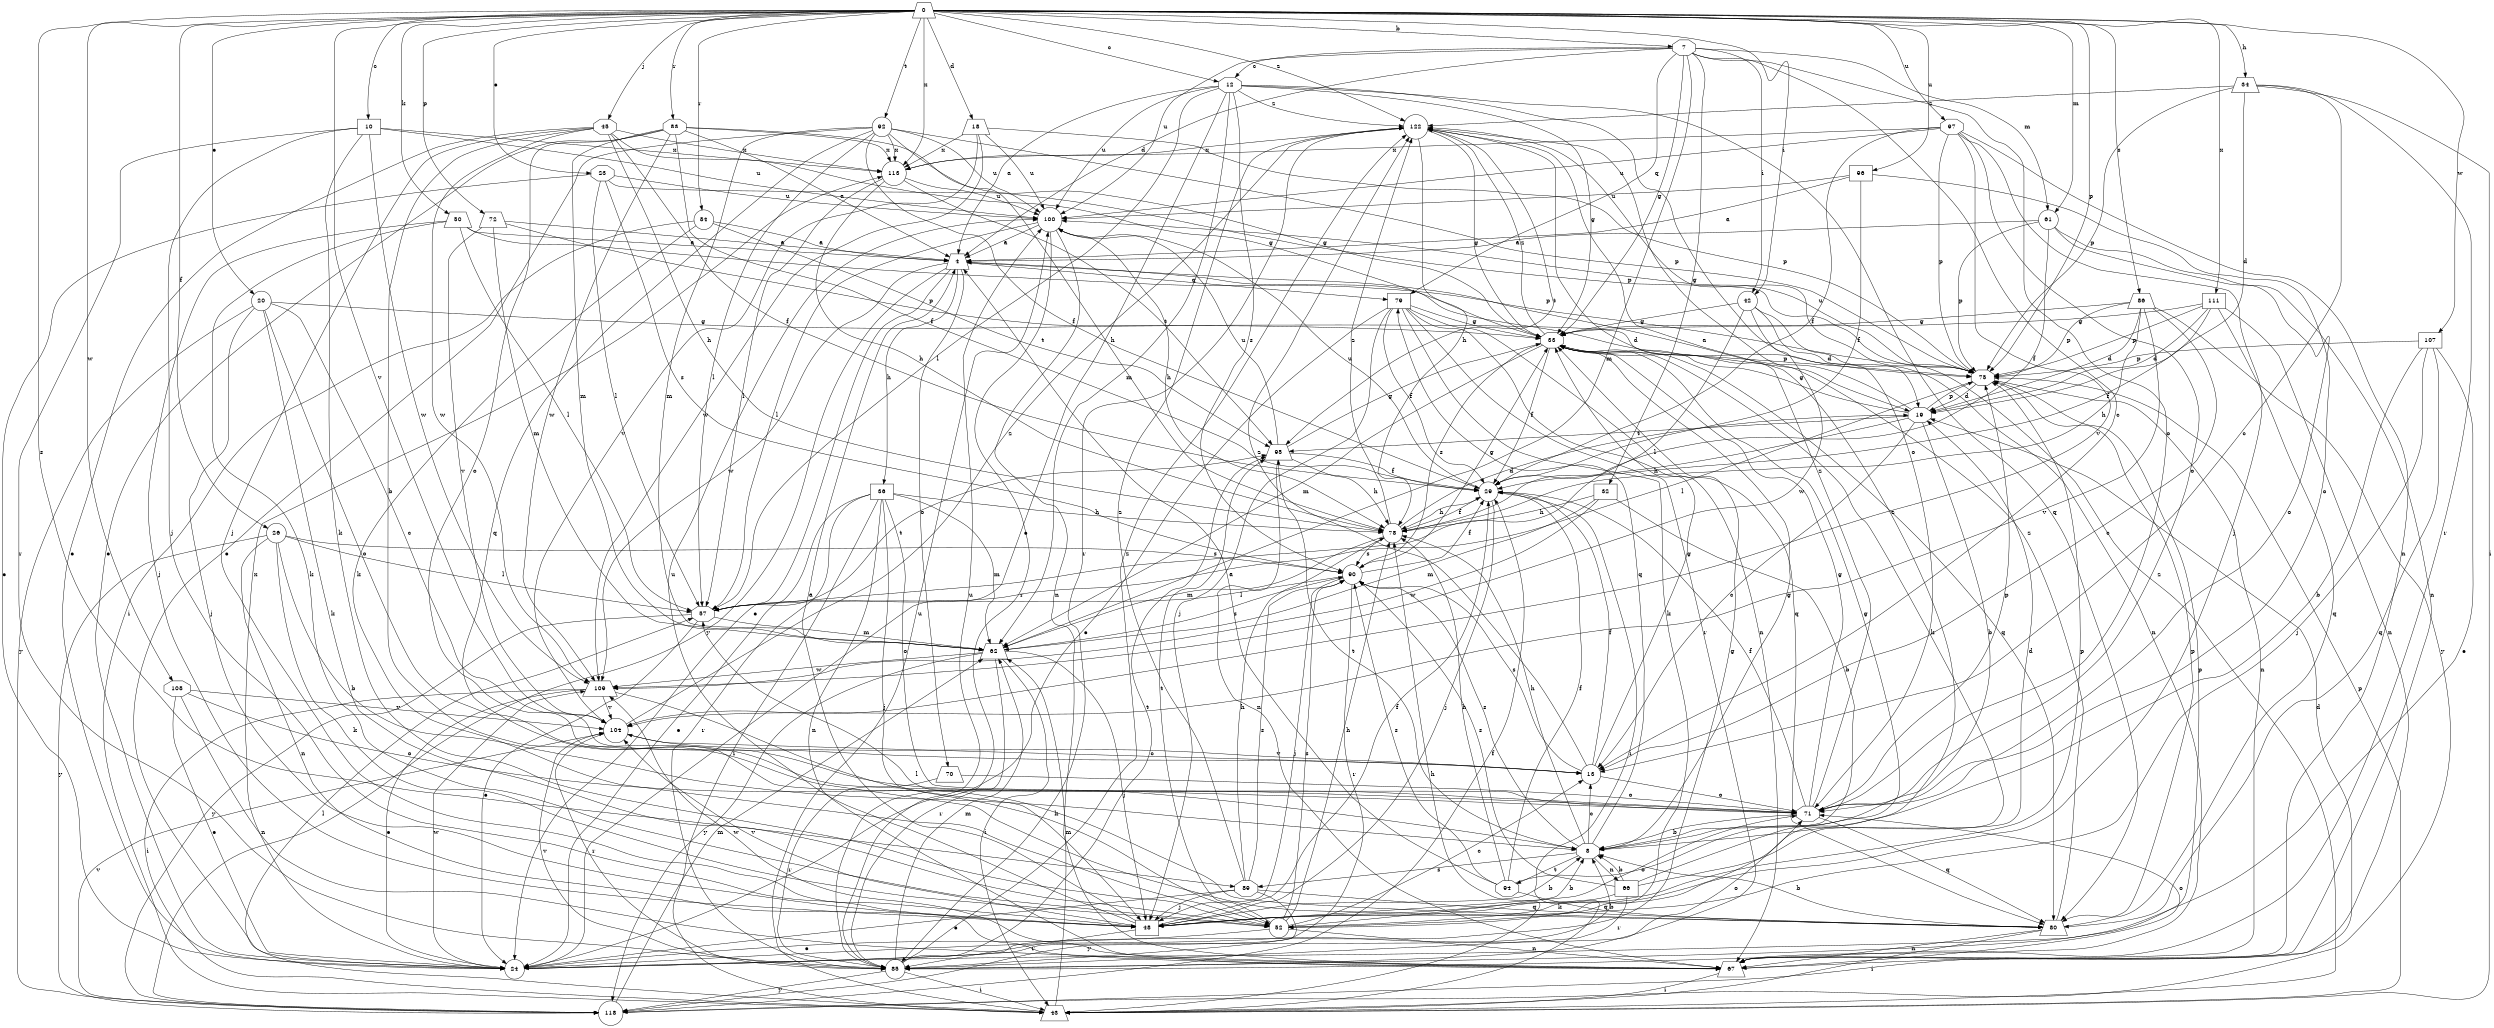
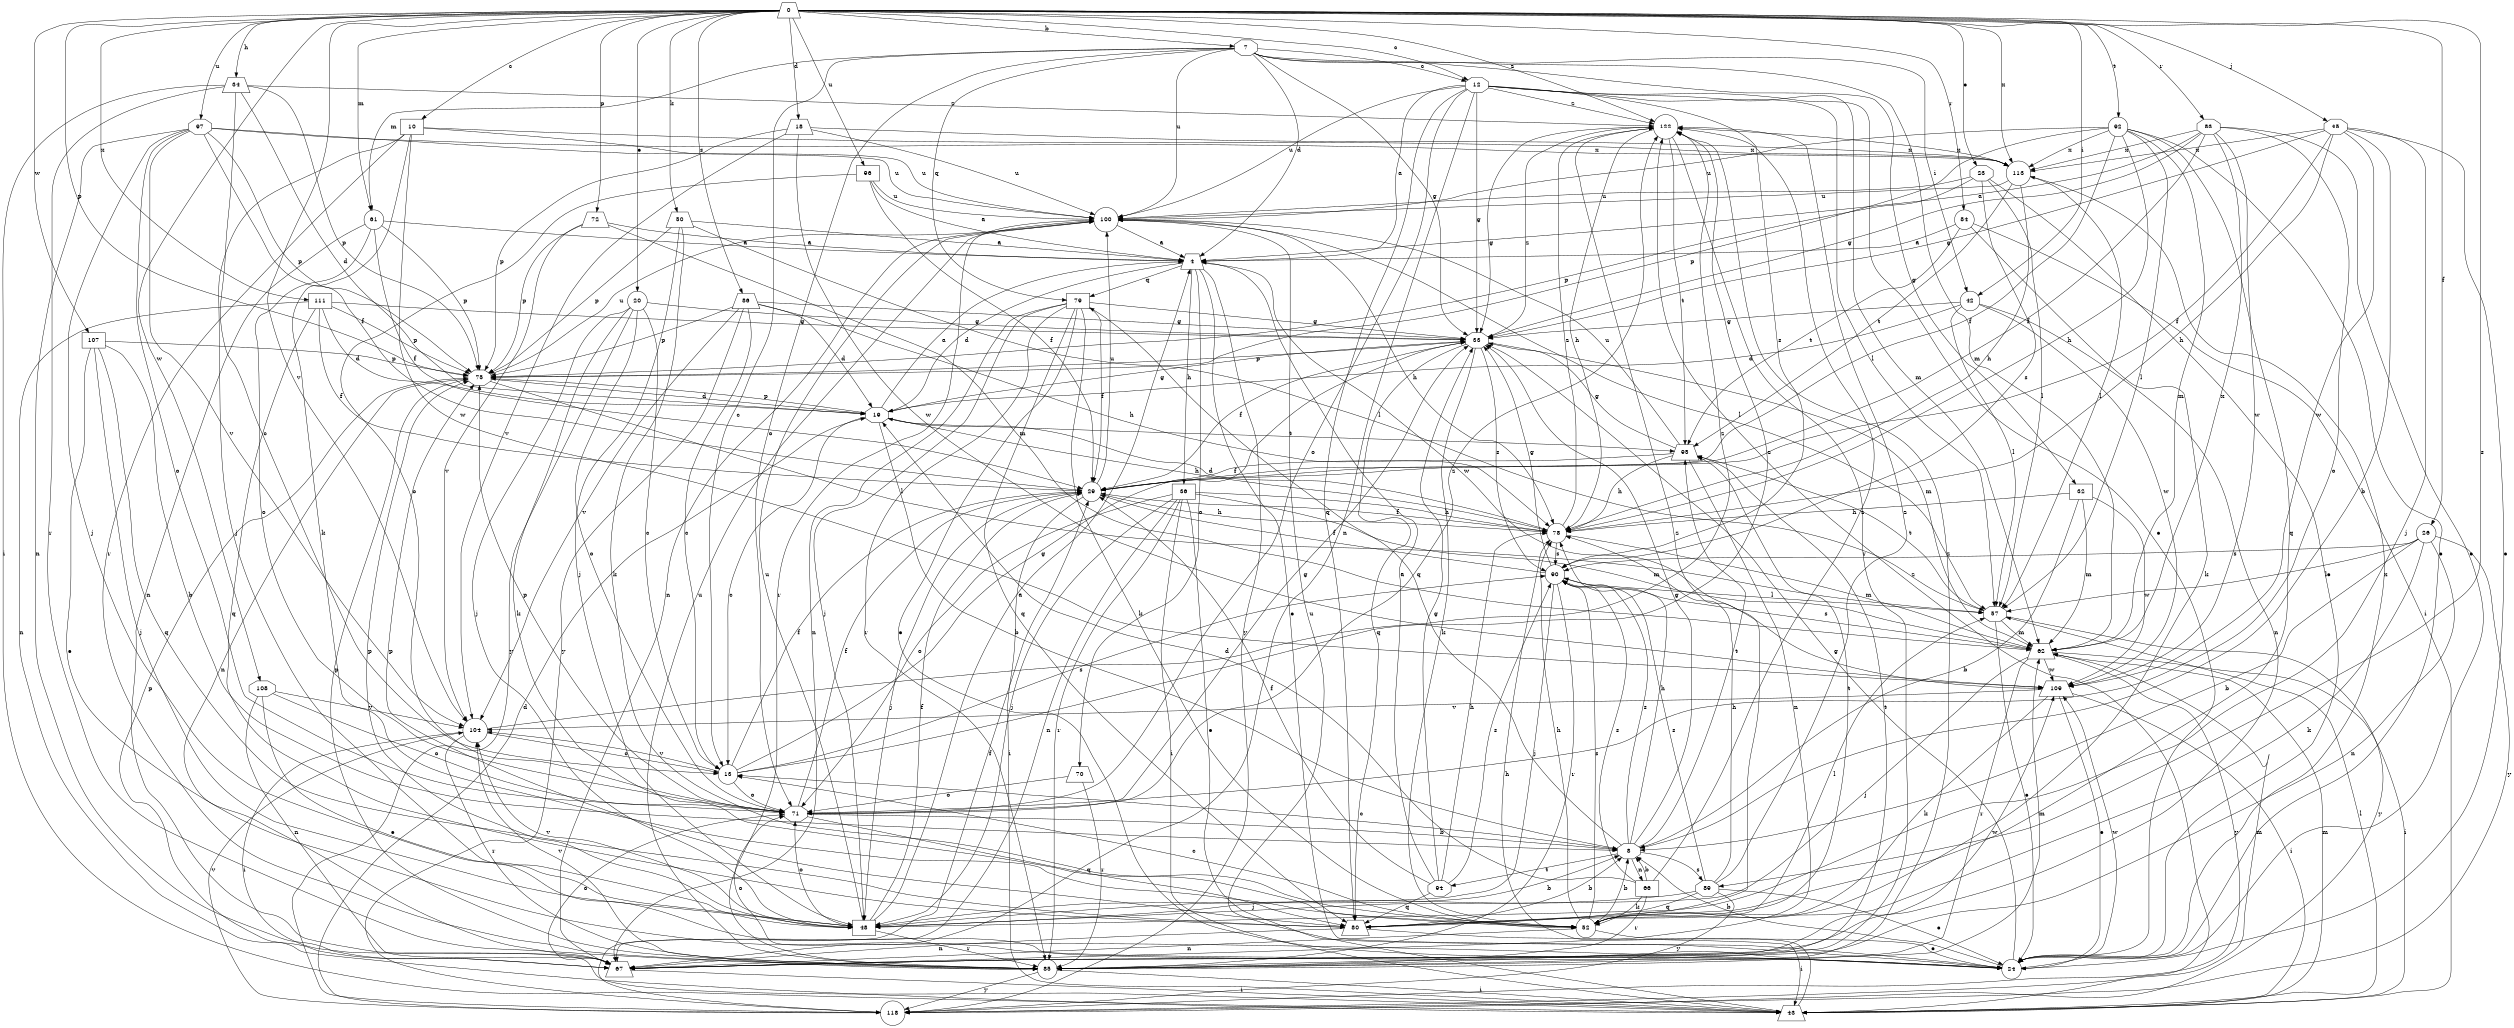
(583, 396) -> (2223, 396)
none -> (1251, 738)
none -> (931, 994)
